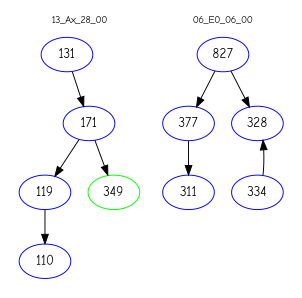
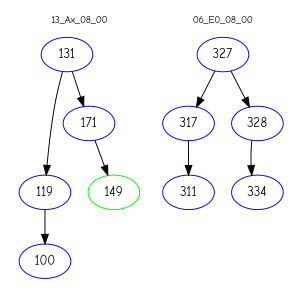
(79, 21) -> (79, 21)
(223, 21) -> (223, 21)
(223, 55) -> (223, 55)
(189, 123) -> (189, 123)
(70, 154) -> (53, 118)
(264, 163) -> (251, 153)
(114, 192) -> (114, 192)
(45, 261) -> (45, 261)
